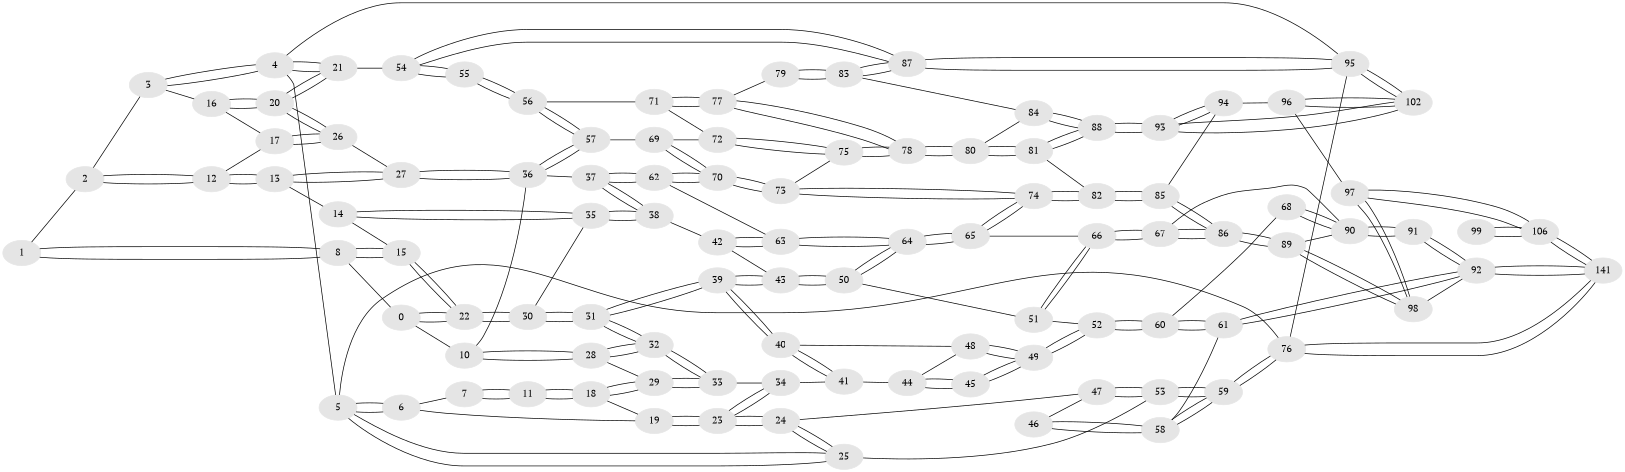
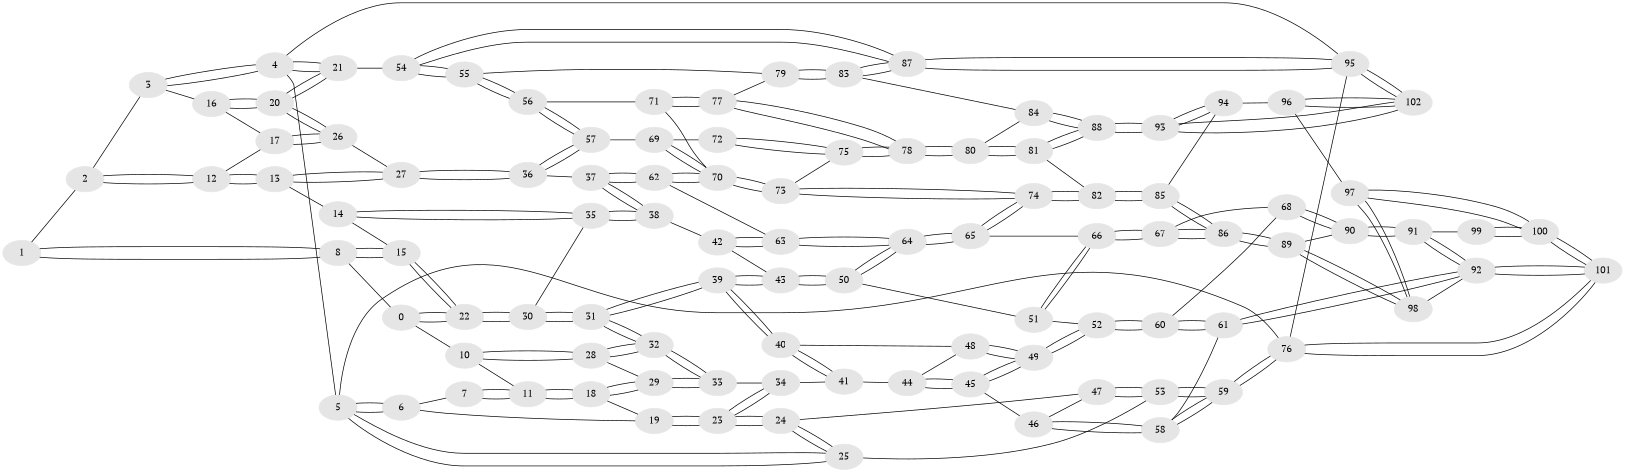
none -> (623, 70)
(686, 121) -> (683, 135)
(1258, 189) -> (1220, 212)
none -> (1445, 232)
(1540, 232) -> (1540, 232)
(1603, 271) -> (1603, 271)
(508, 274) -> (496, 375)
none -> (1005, 406)
